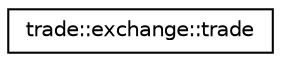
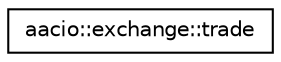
(141, 31) -> (141, 31)
